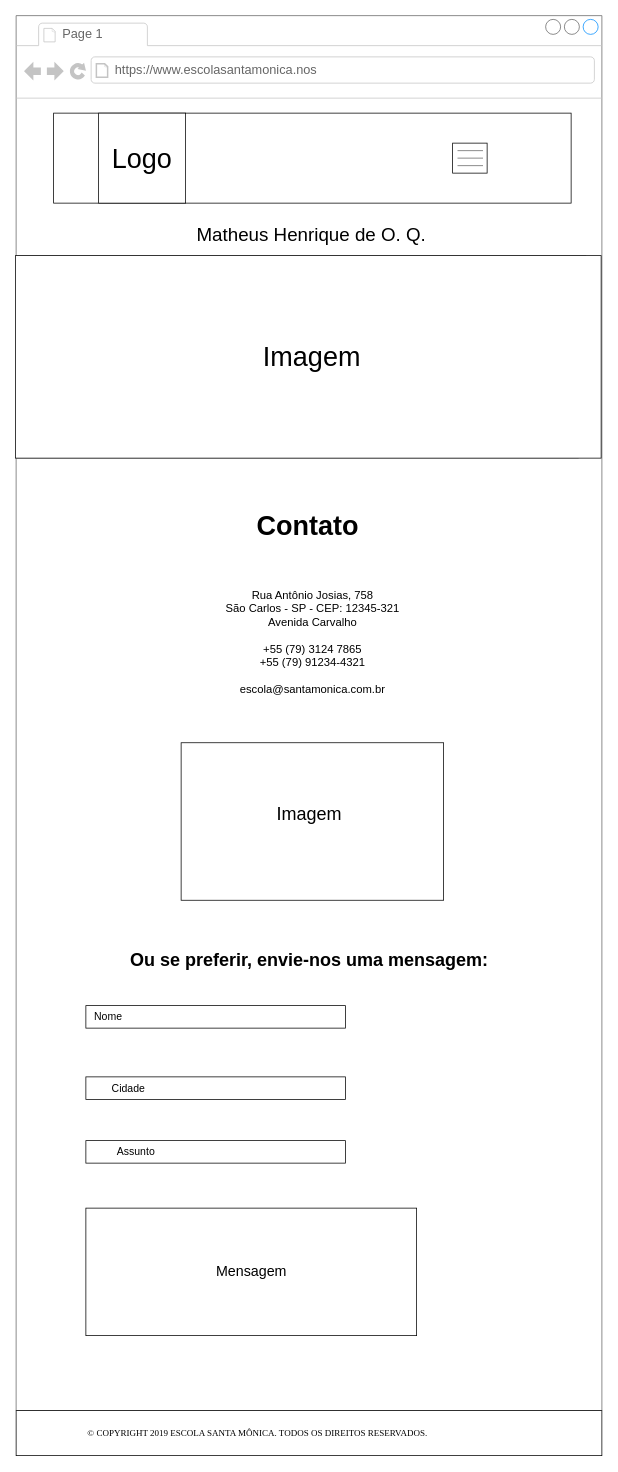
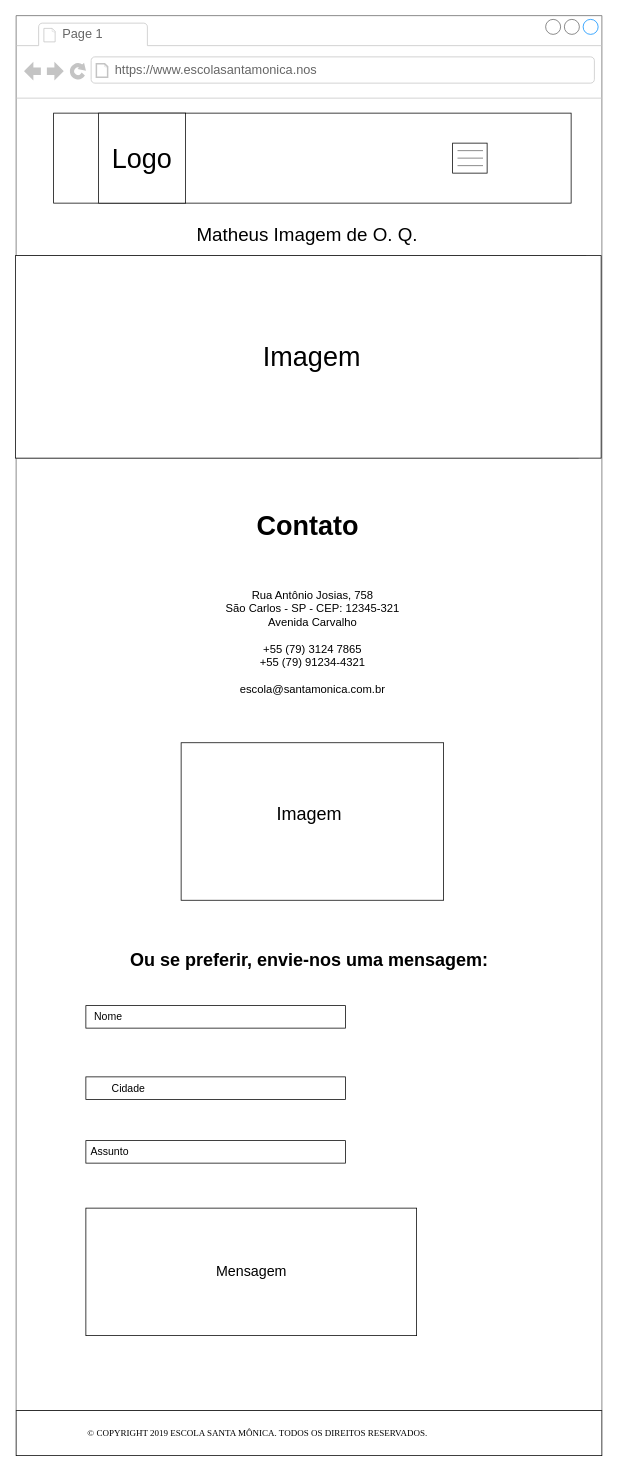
(252, 229) -> (248, 229)
(136, 1152) -> (110, 1152)
